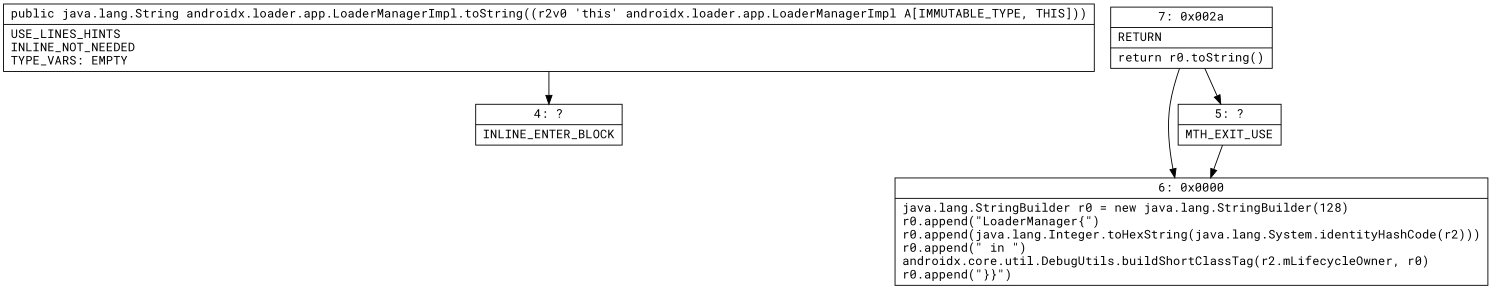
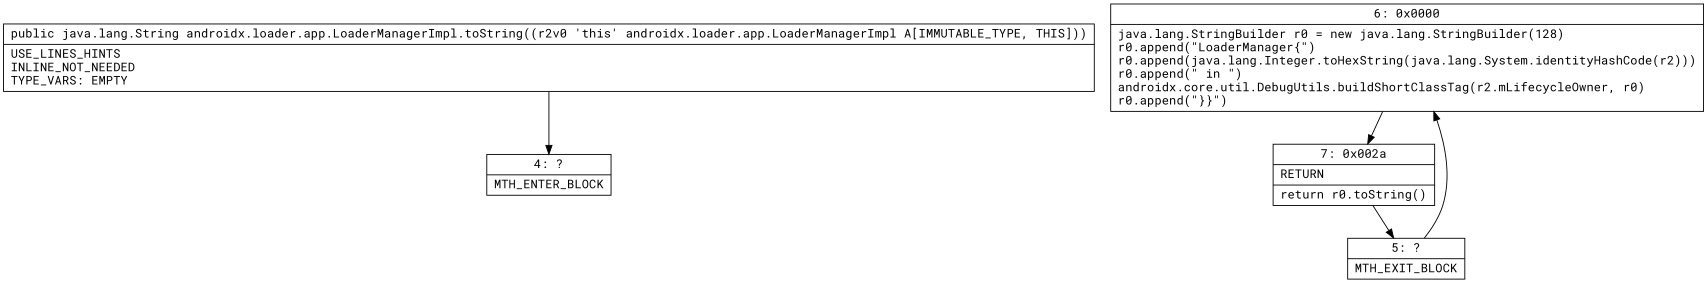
(1169, 118) -> (1377, 124)
(549, 134) -> (549, 185)
(1230, 134) -> (1406, 268)
